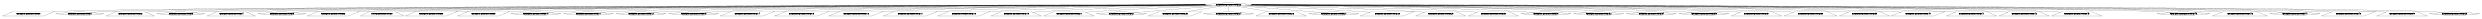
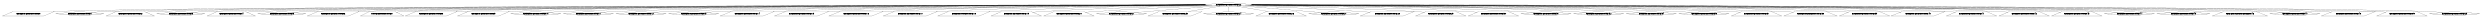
(1810, 14) -> (1810, 14)
none -> (2129, 14)
(2183, 14) -> (2183, 14)
(2240, 14) -> (2240, 14)
